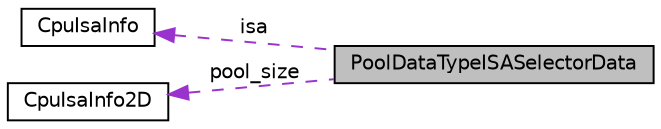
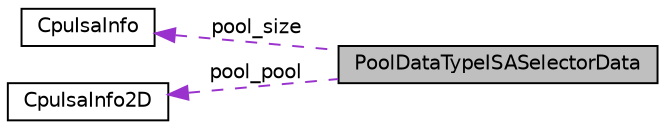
(251, 28) -> (253, 28)
(251, 73) -> (253, 73)
